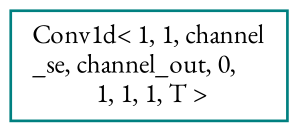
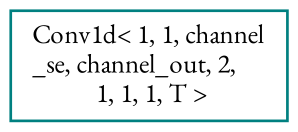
(149, 66) -> (149, 66)
